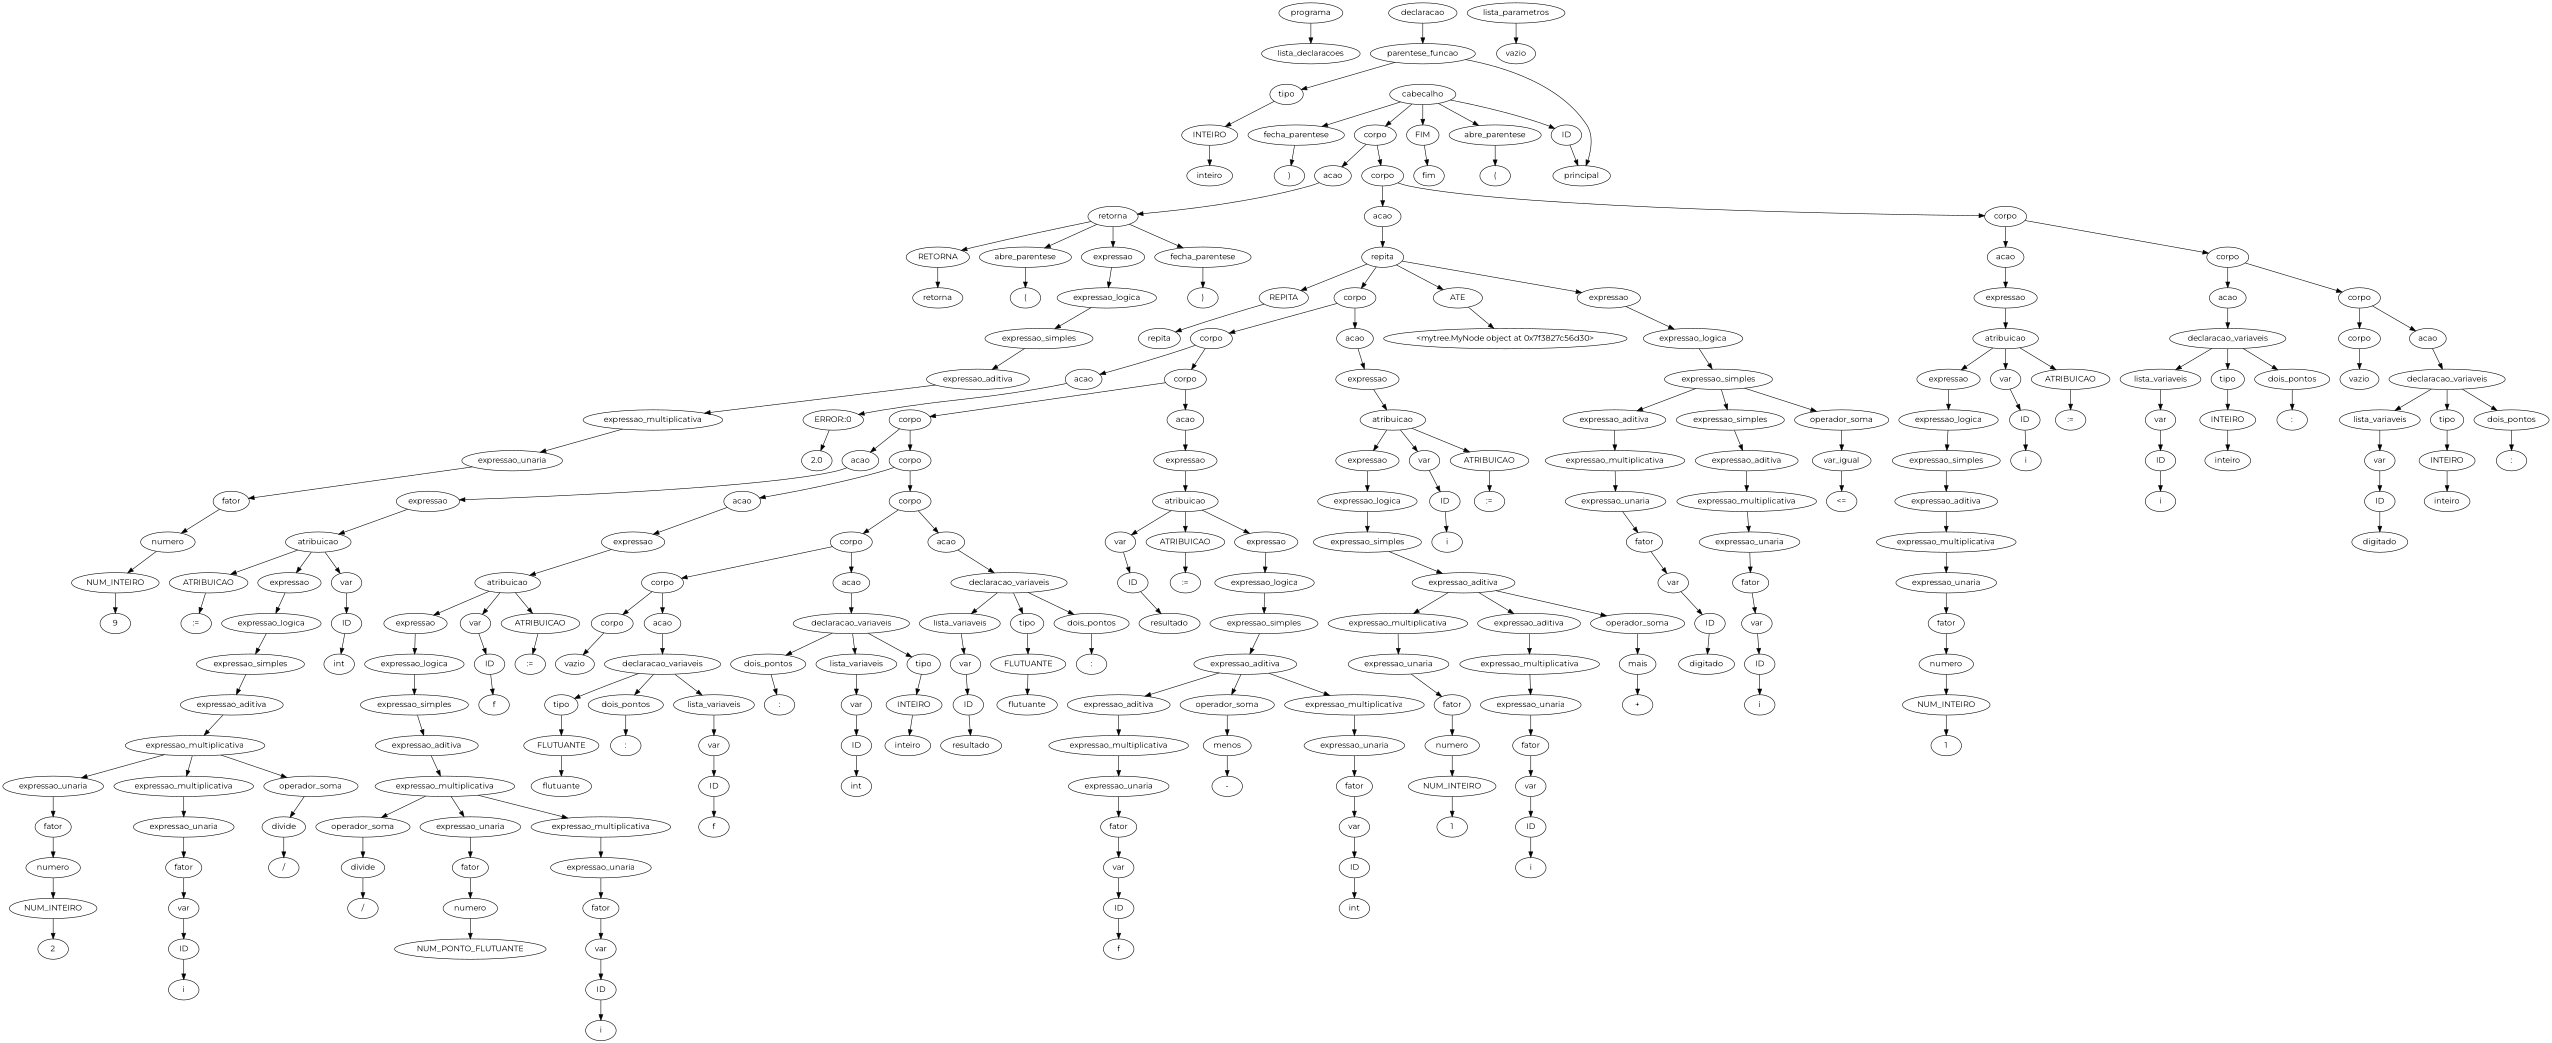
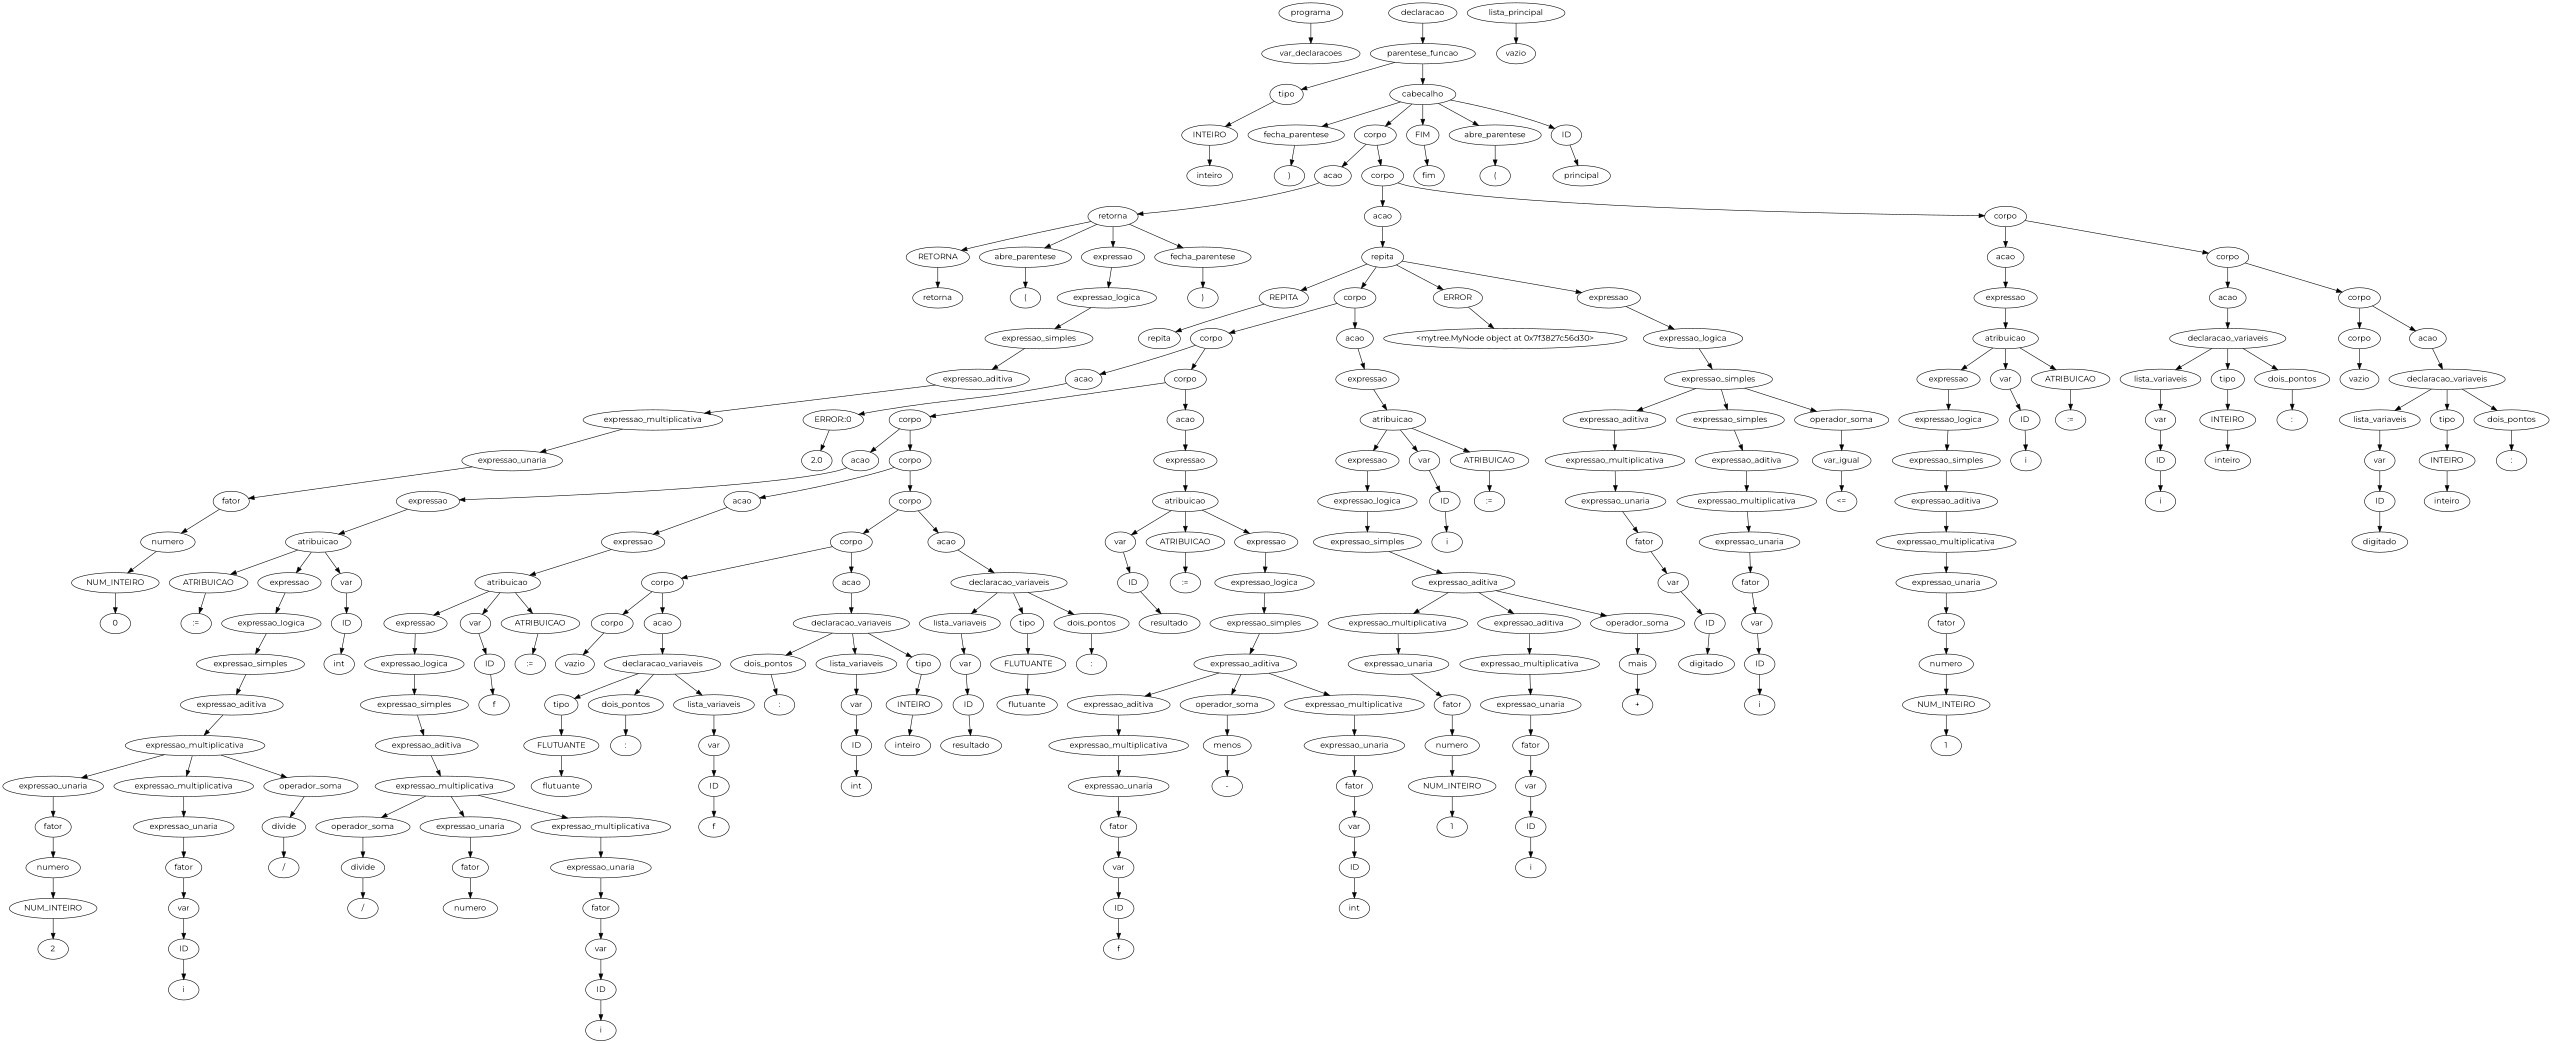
(1516, 13) -> (1516, 13)
(1311, 54) -> (1311, 54)
(1549, 90) -> (1423, 71)
(1458, 298) -> (1458, 298)
(115, 624) -> (115, 624)
(470, 949) -> none
